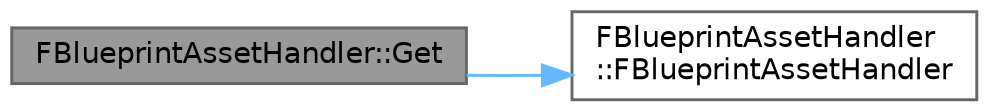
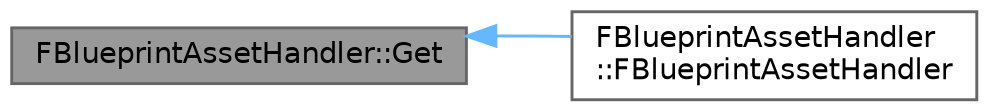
(504, 76) -> (534, 36)
